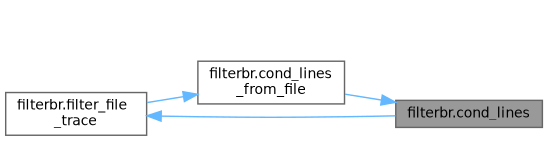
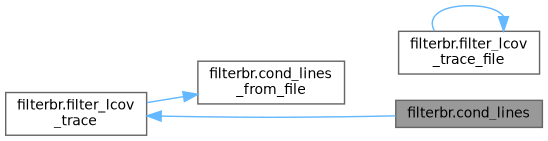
none -> (469, 53)
(363, 97) -> none
(76, 114) -> (76, 114)
